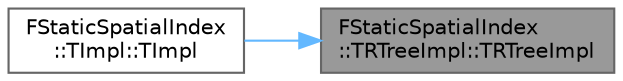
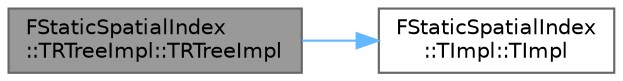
(272, 41) -> (329, 41)
